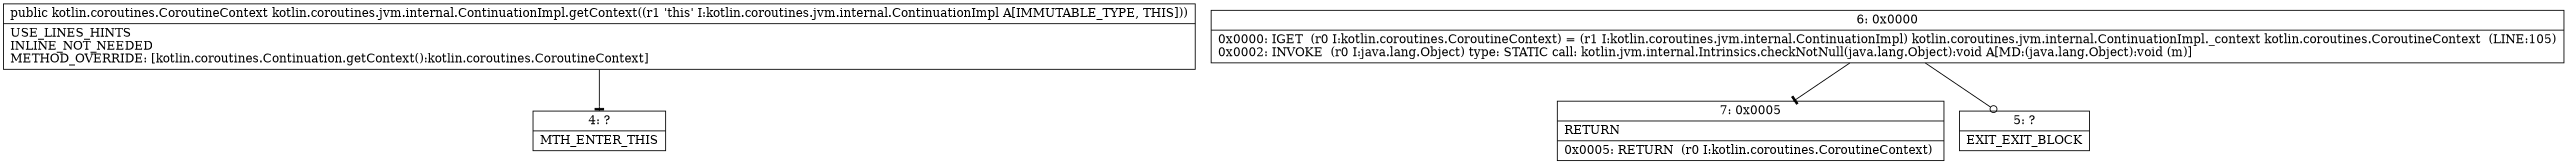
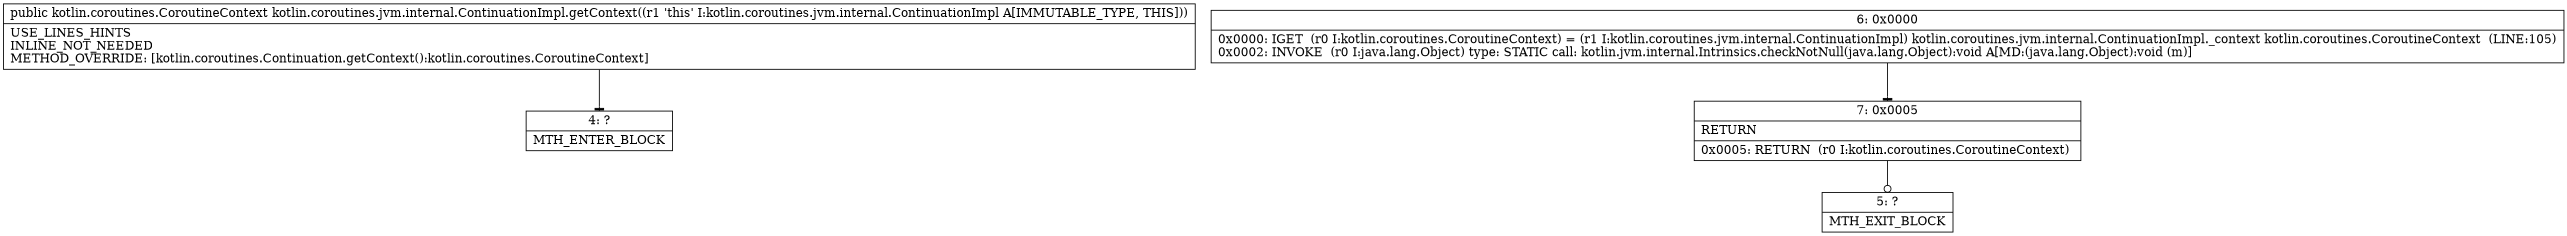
(1958, 85) -> (1888, 173)
(599, 140) -> (599, 140)
(2024, 140) -> (1888, 222)
